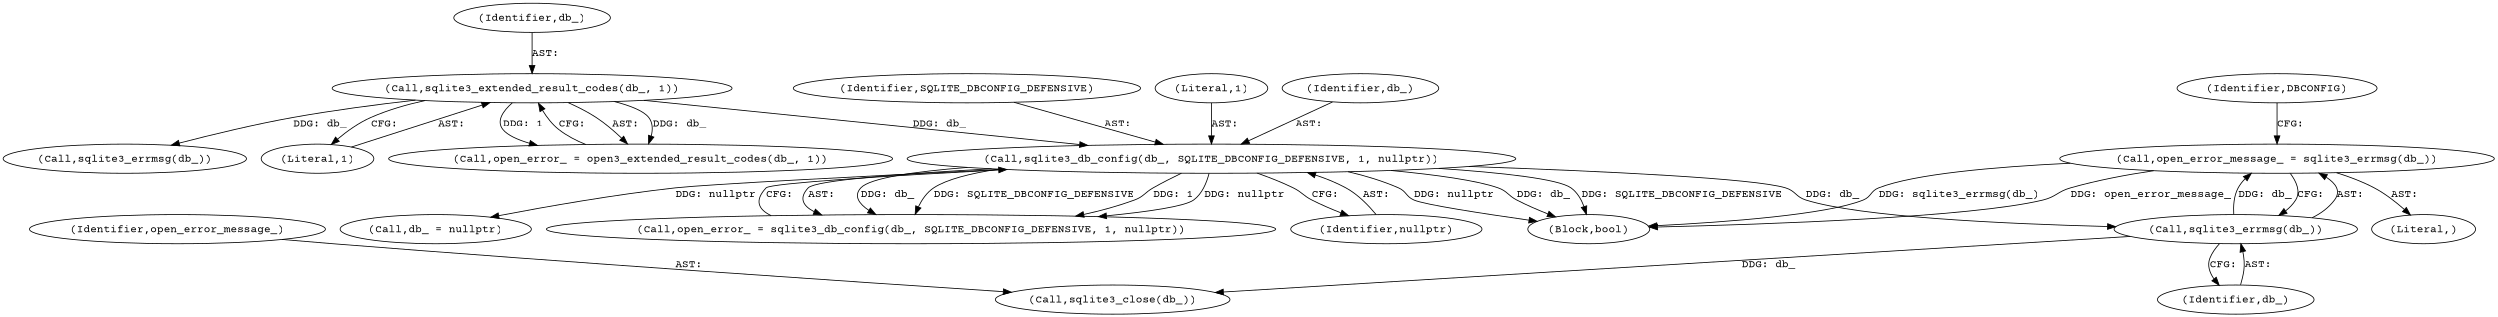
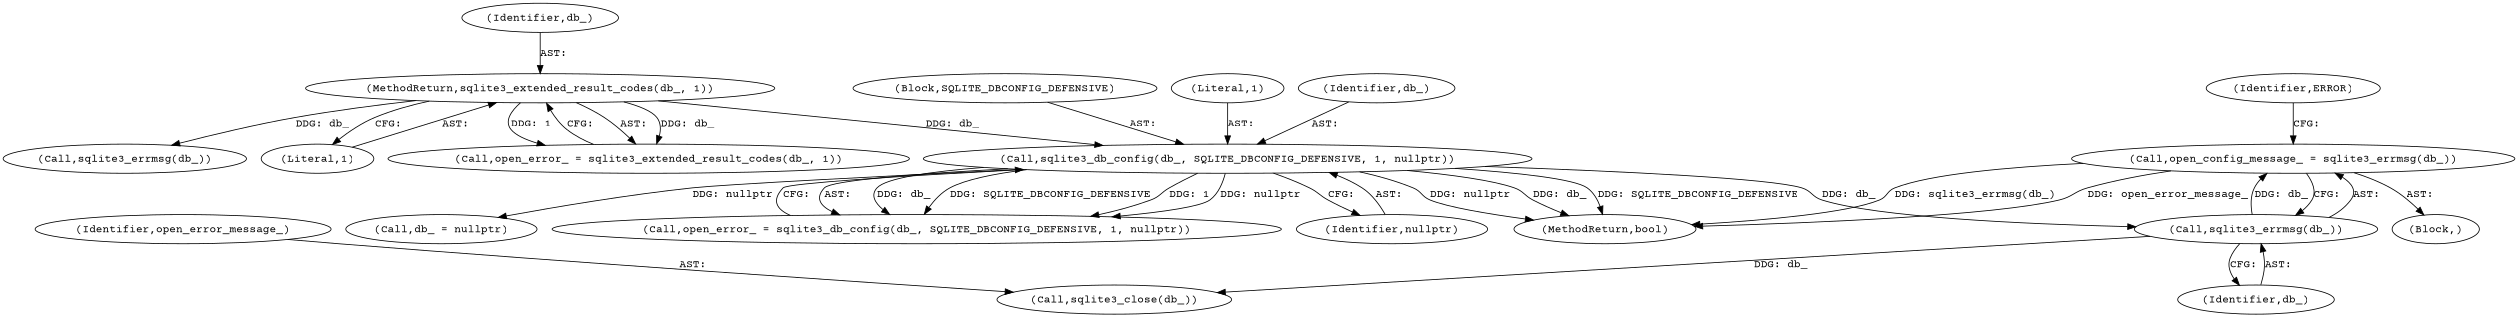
(532, 88) -> (540, 88)
(967, 88) -> (1005, 88)
(2277, 88) -> (2293, 88)
(641, 159) -> (649, 159)
(2277, 159) -> (2293, 159)
(1589, 229) -> (1605, 229)
(2424, 229) -> (2436, 229)
